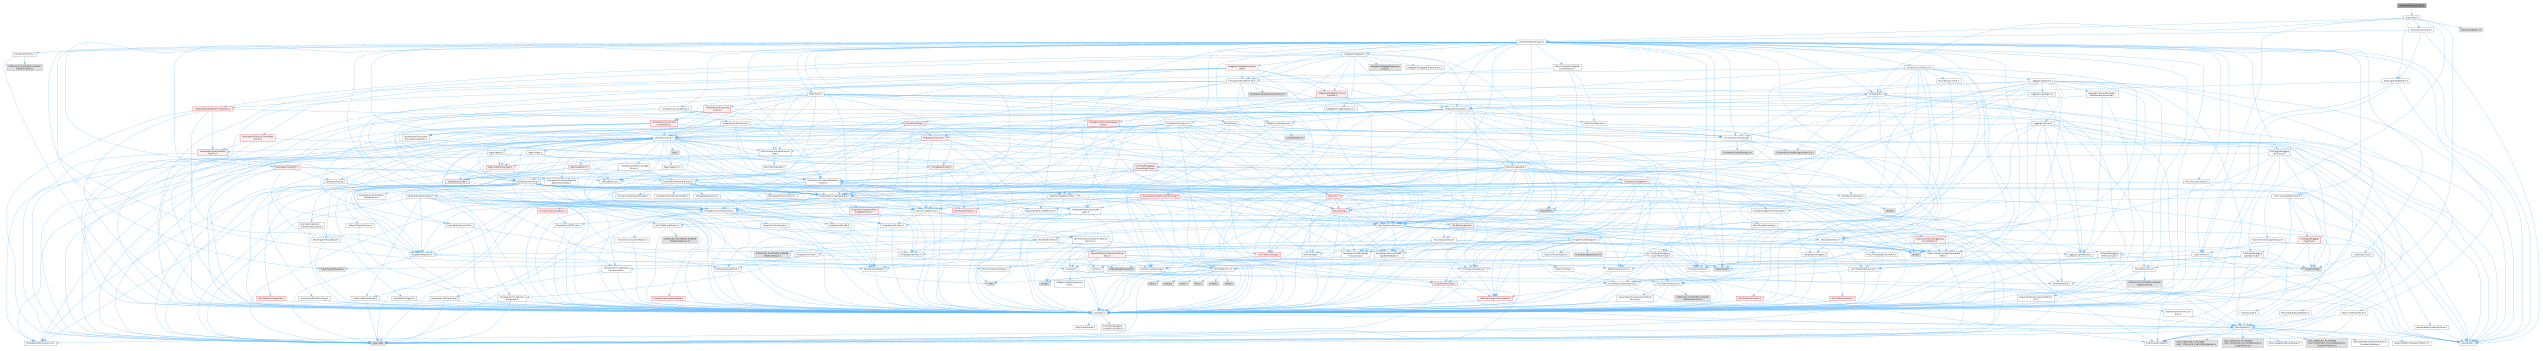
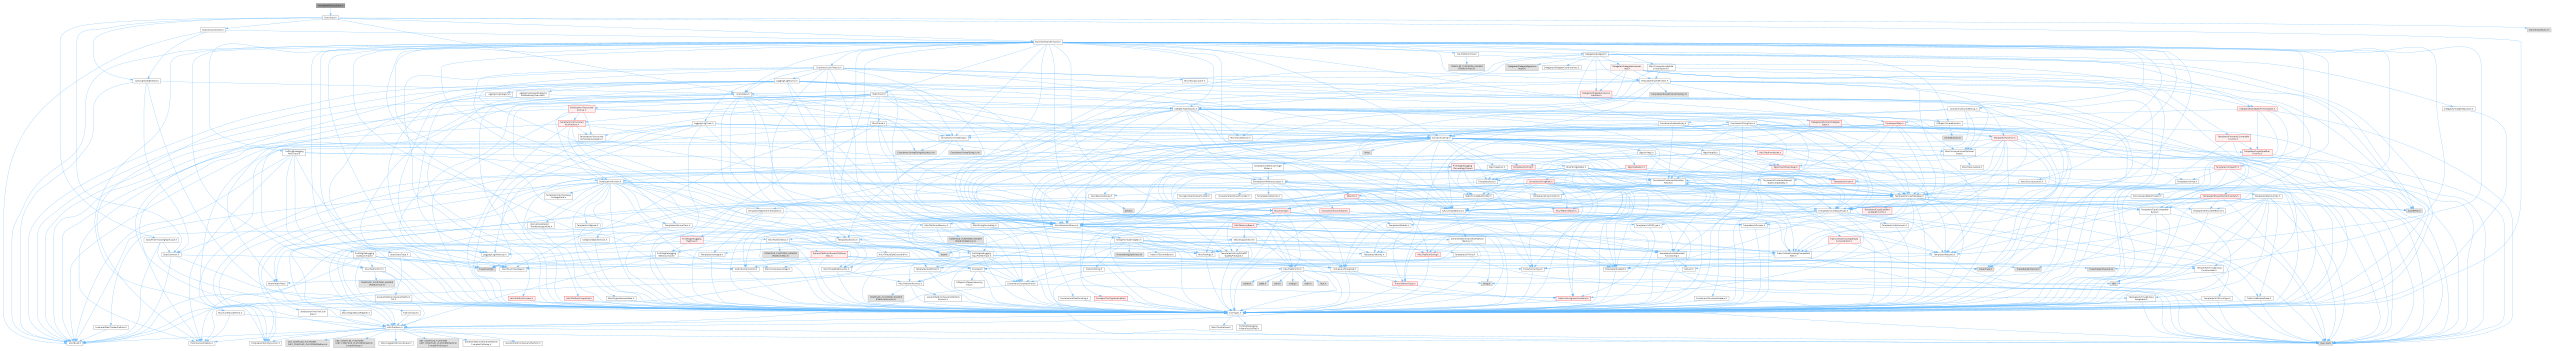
(1987, 46) -> (674, 145)
(1182, 164) -> (1318, 218)
(737, 165) -> (1576, 176)
